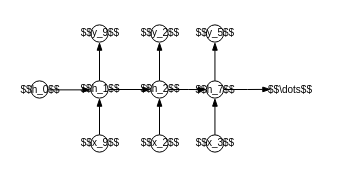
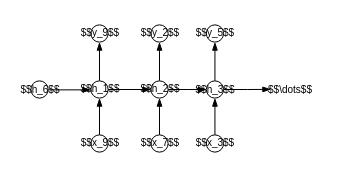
(41, 90) -> (41, 90)
(216, 90) -> (216, 90)
(161, 143) -> (161, 143)
